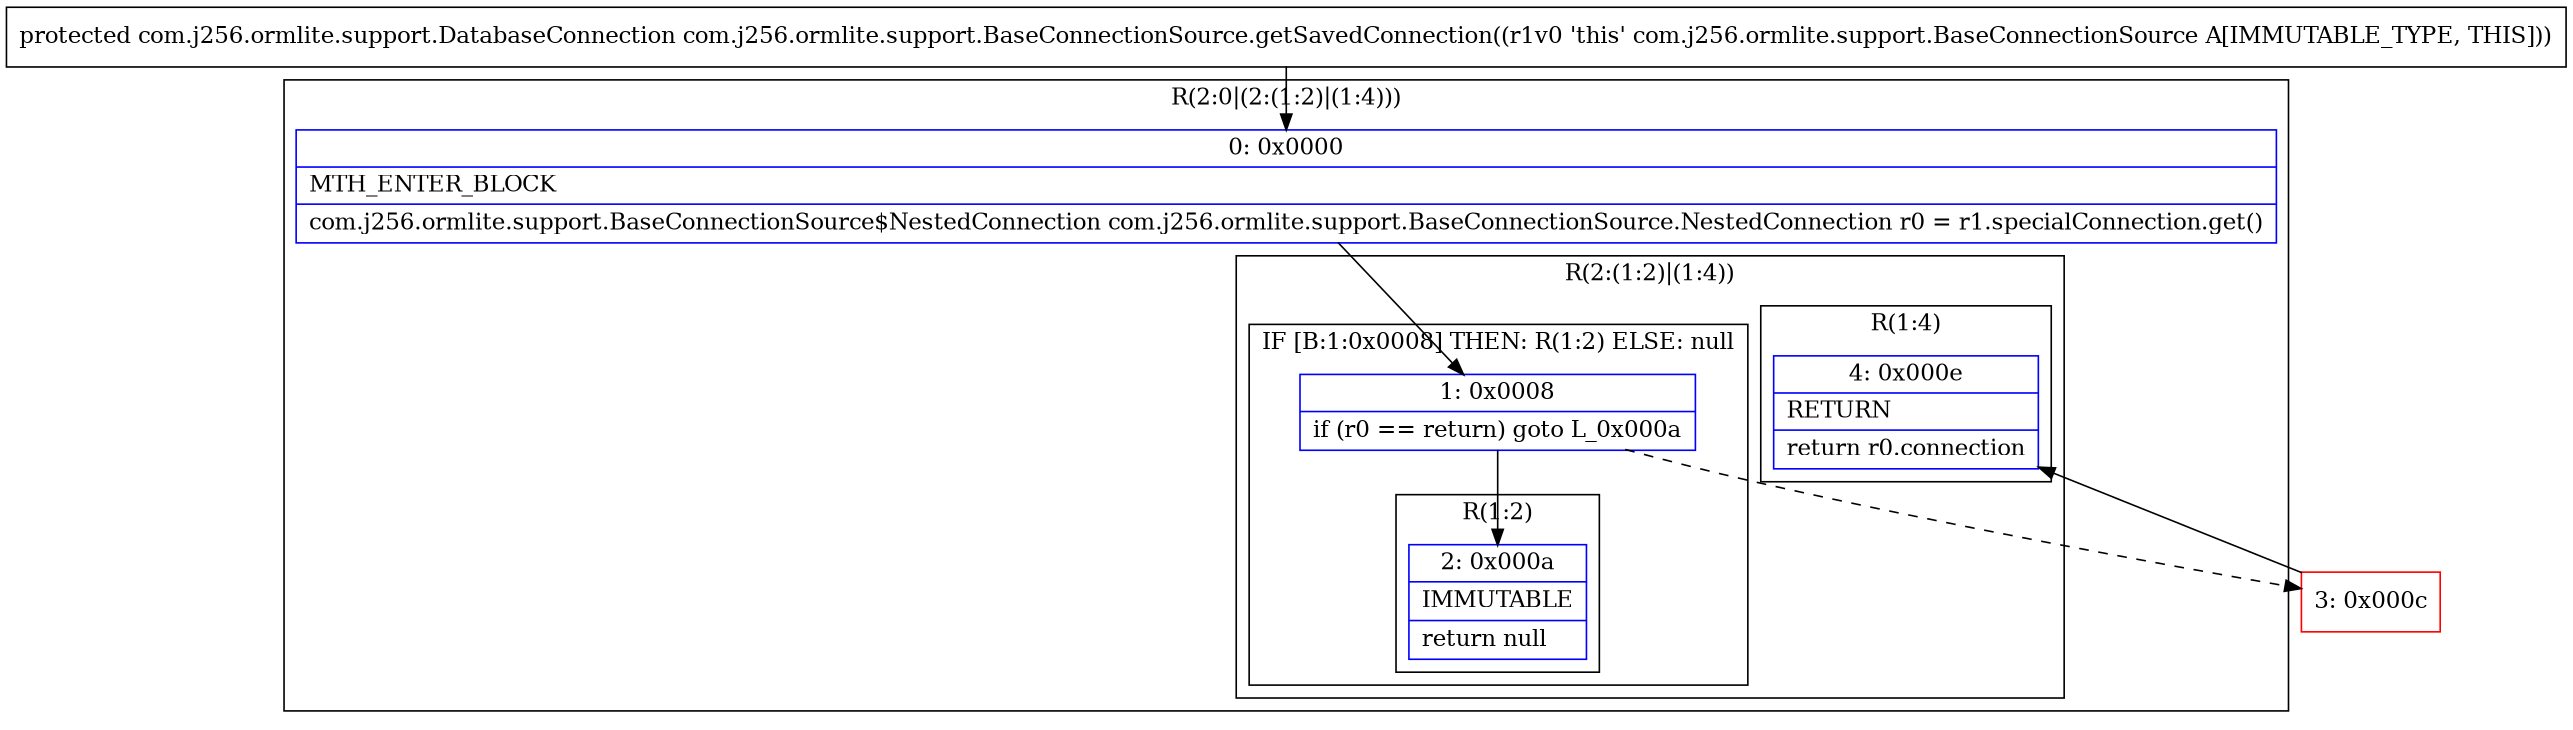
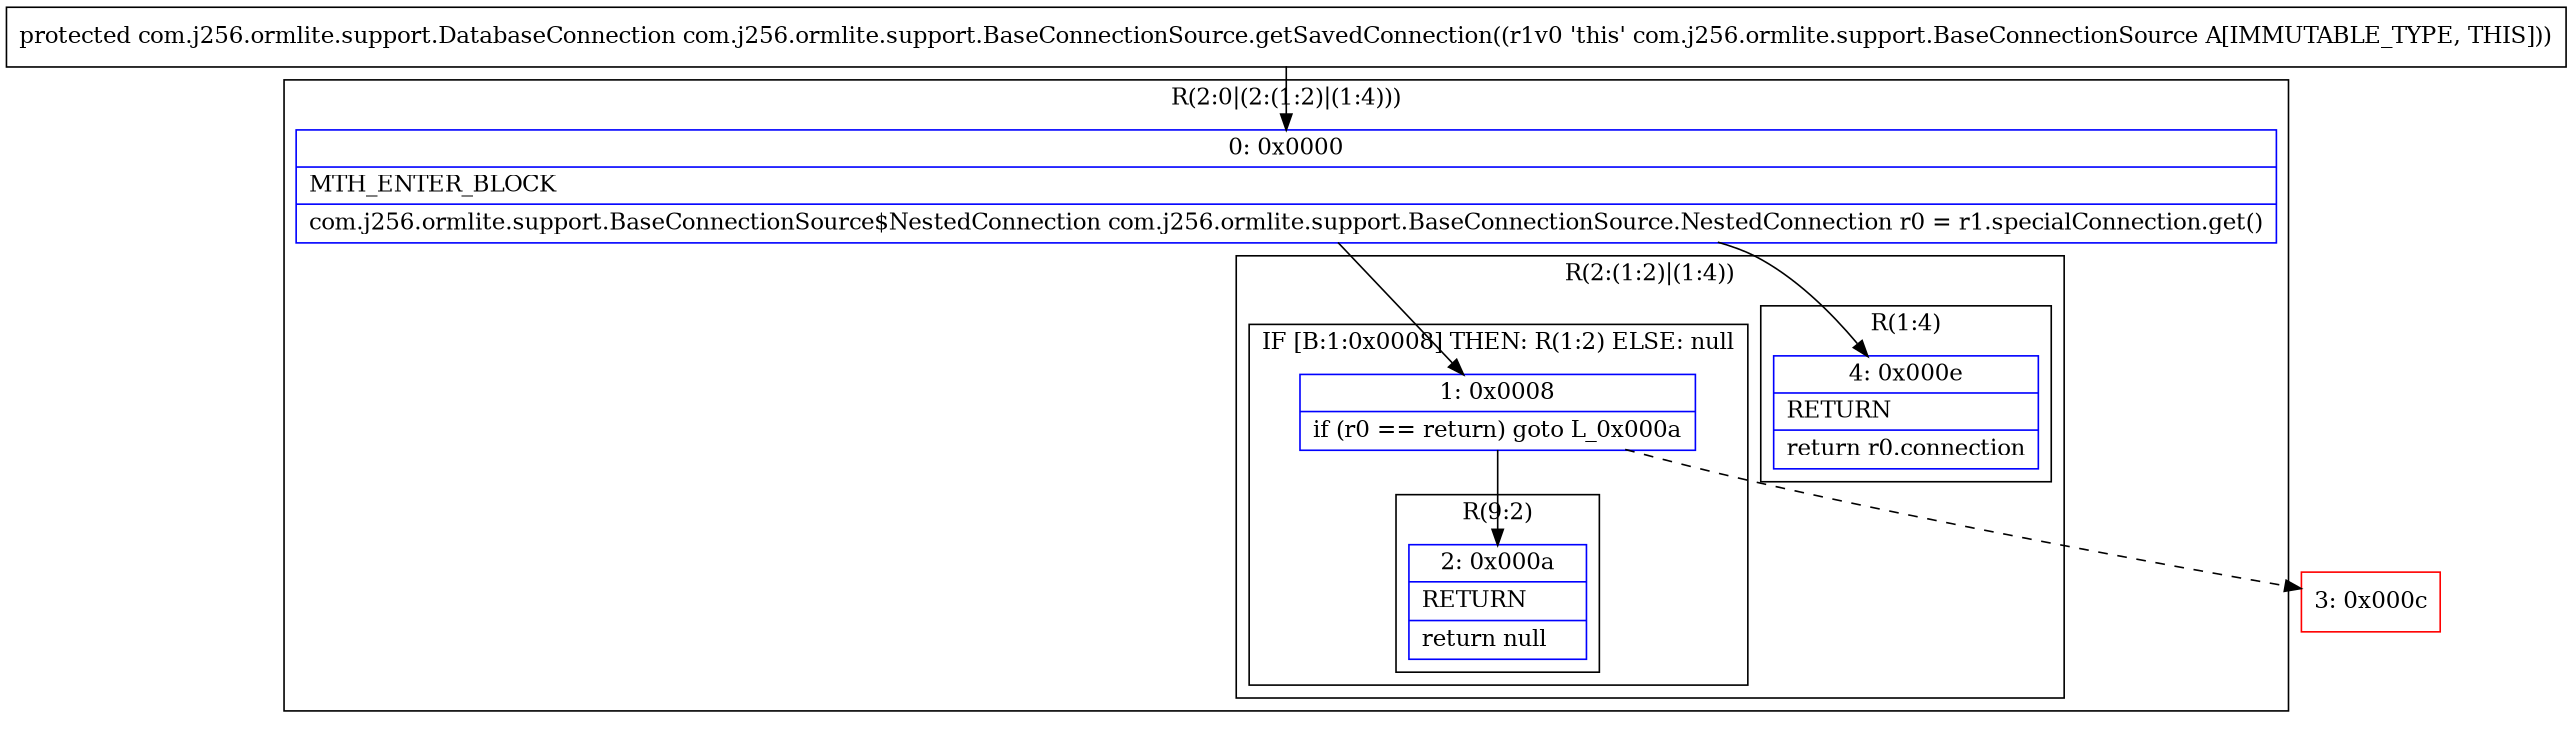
(1498, 513) -> (1498, 513)
(2178, 523) -> (1795, 282)
(1498, 600) -> (1474, 600)
